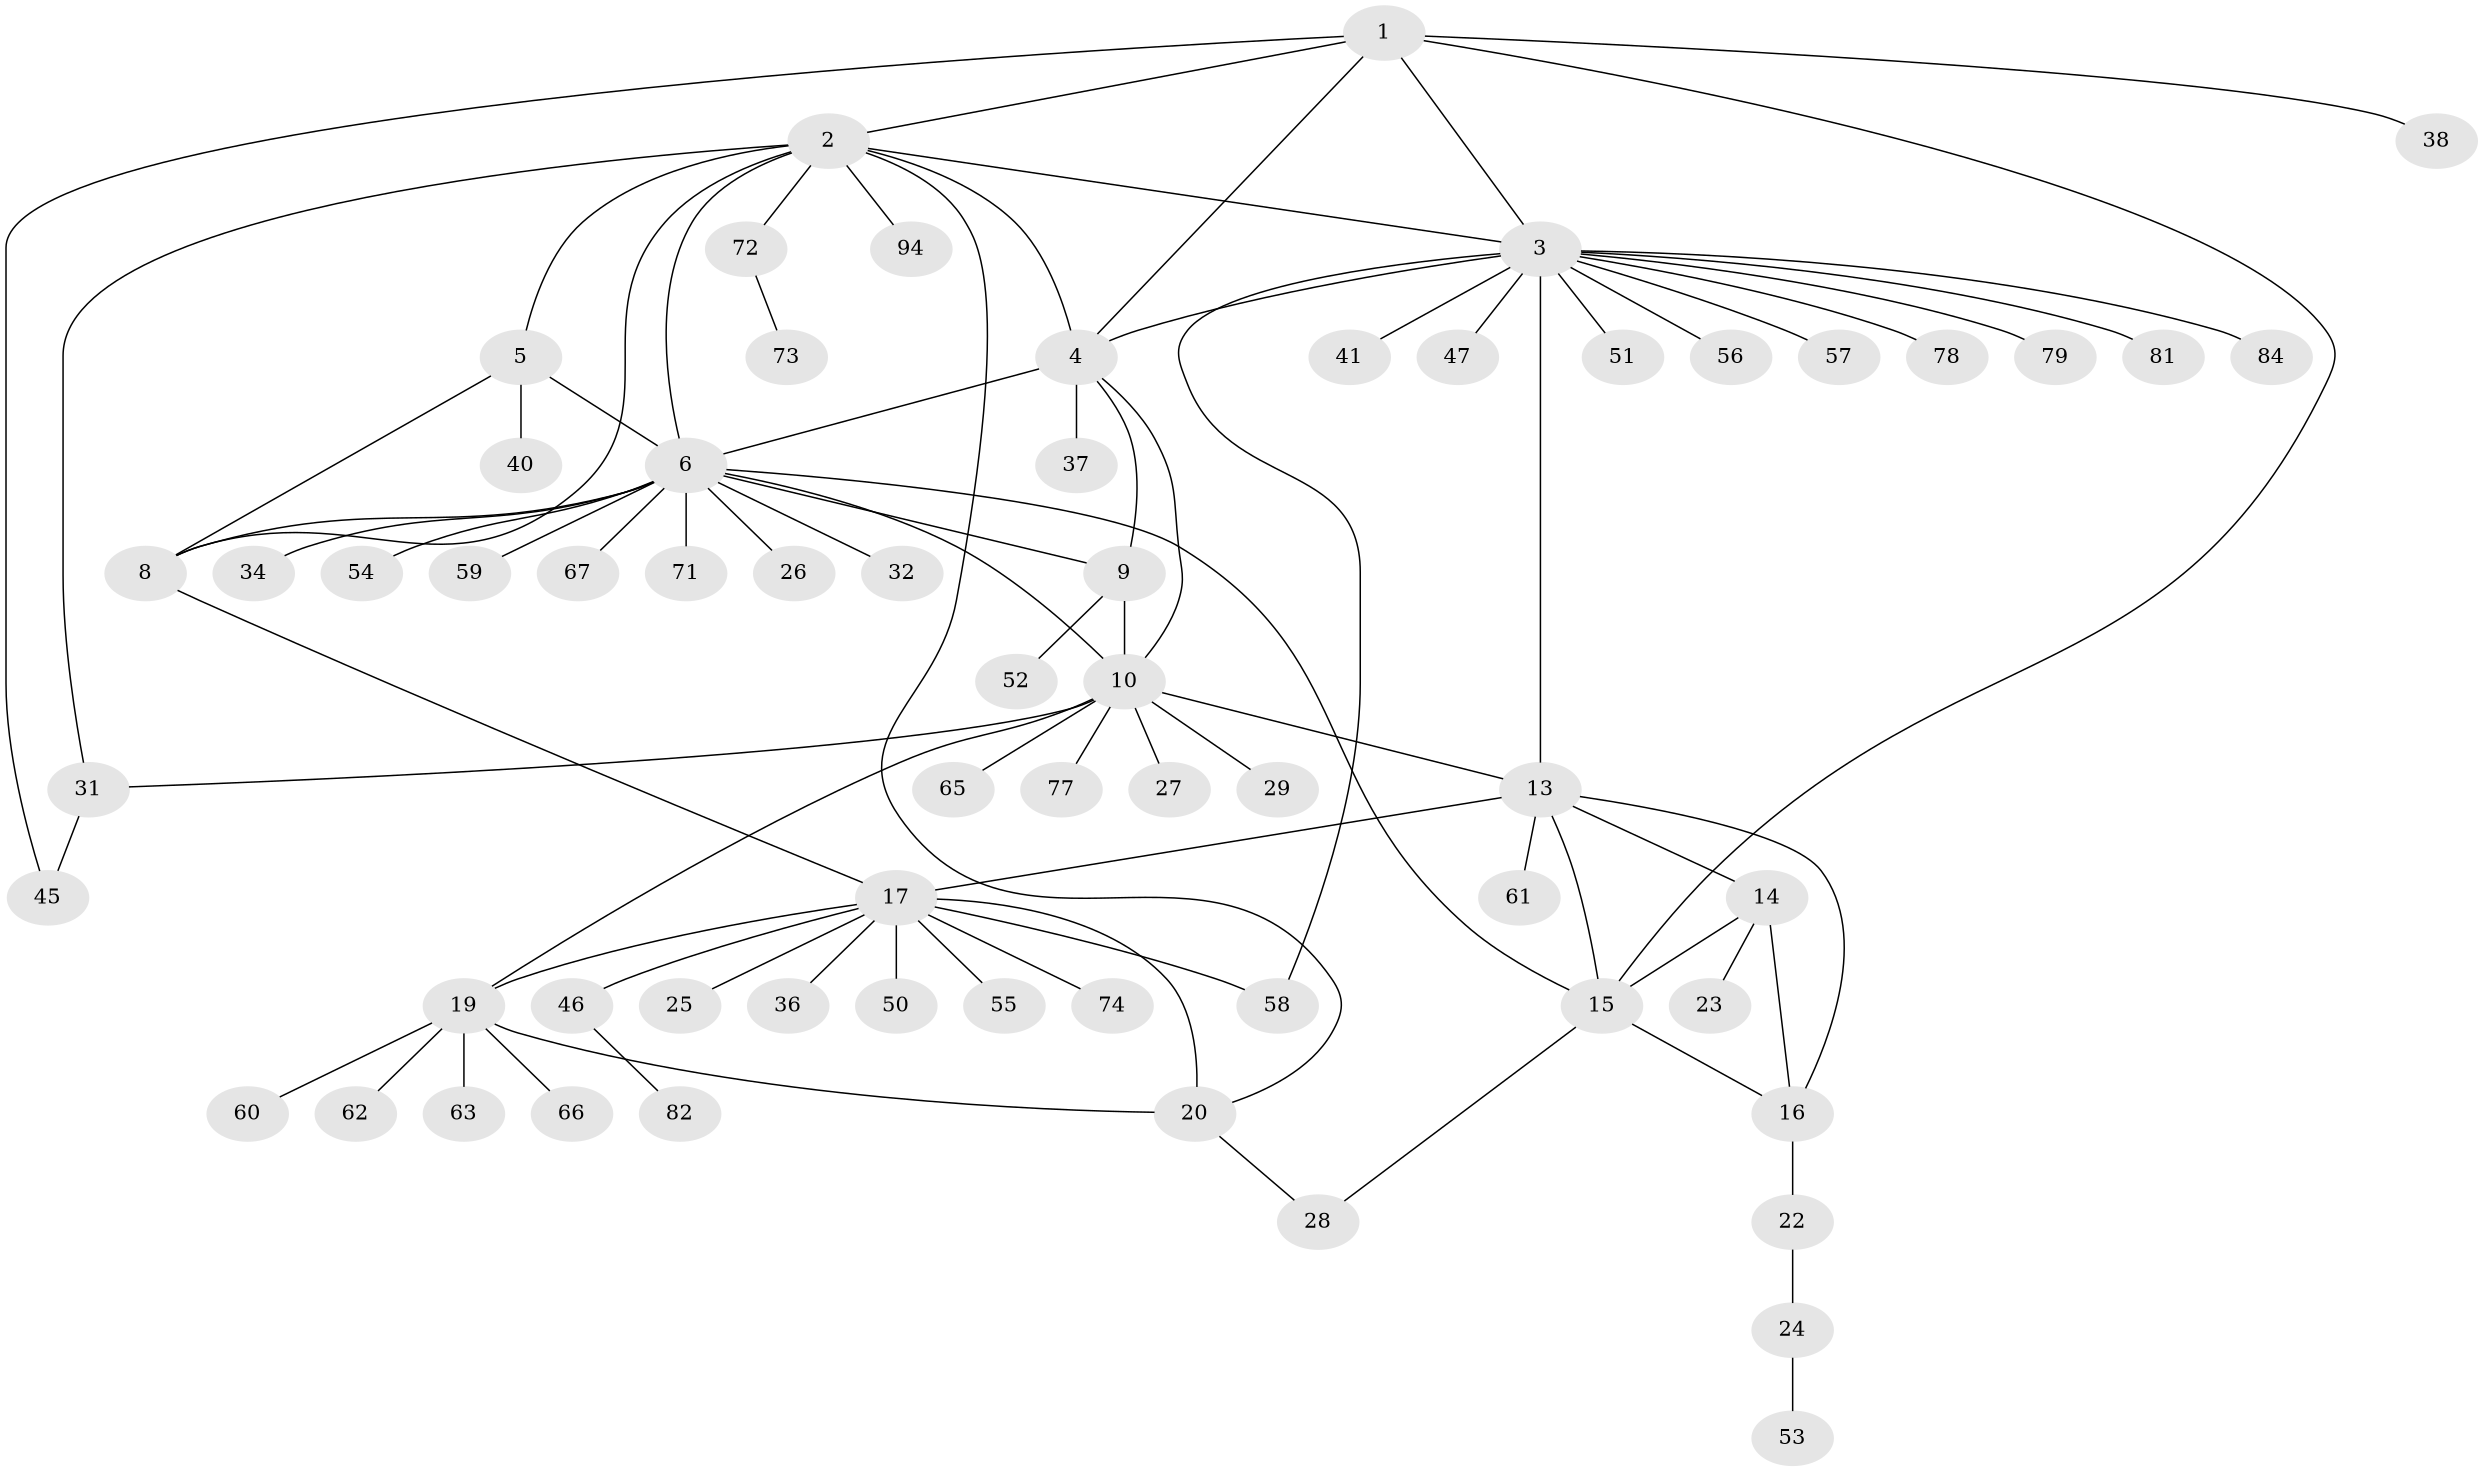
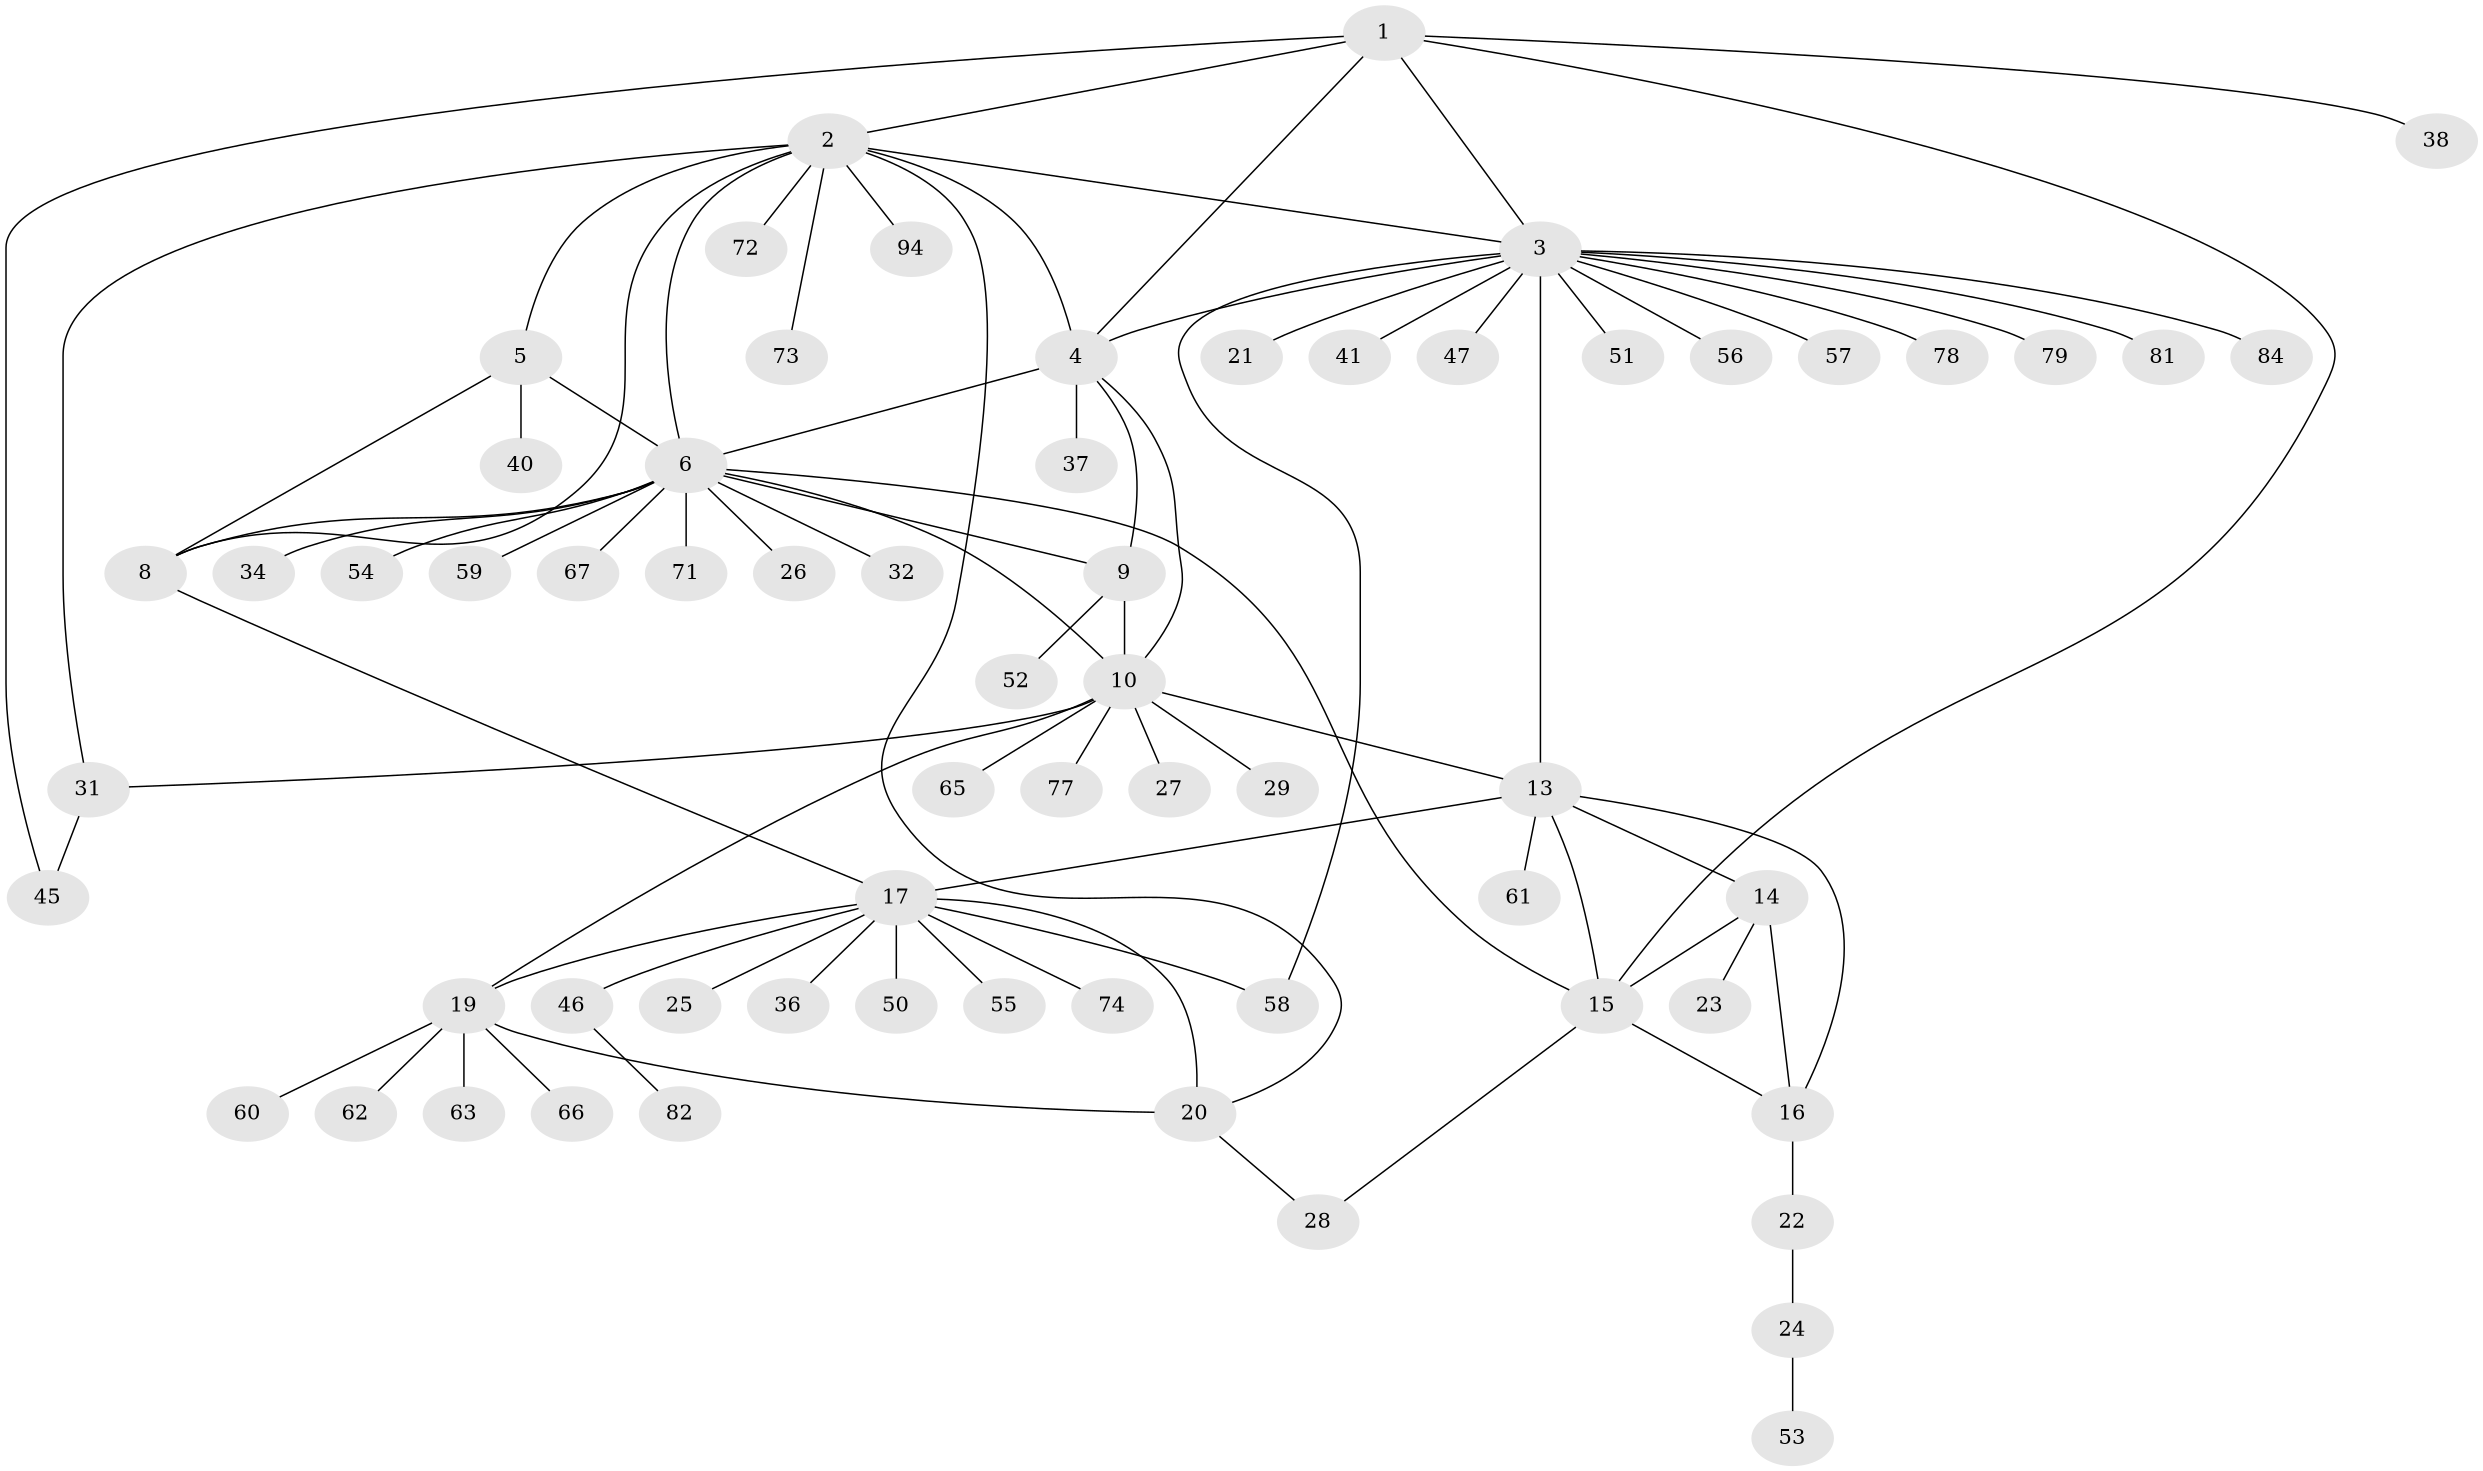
(766, 303) -> (808, 249)
none -> (1242, 357)
